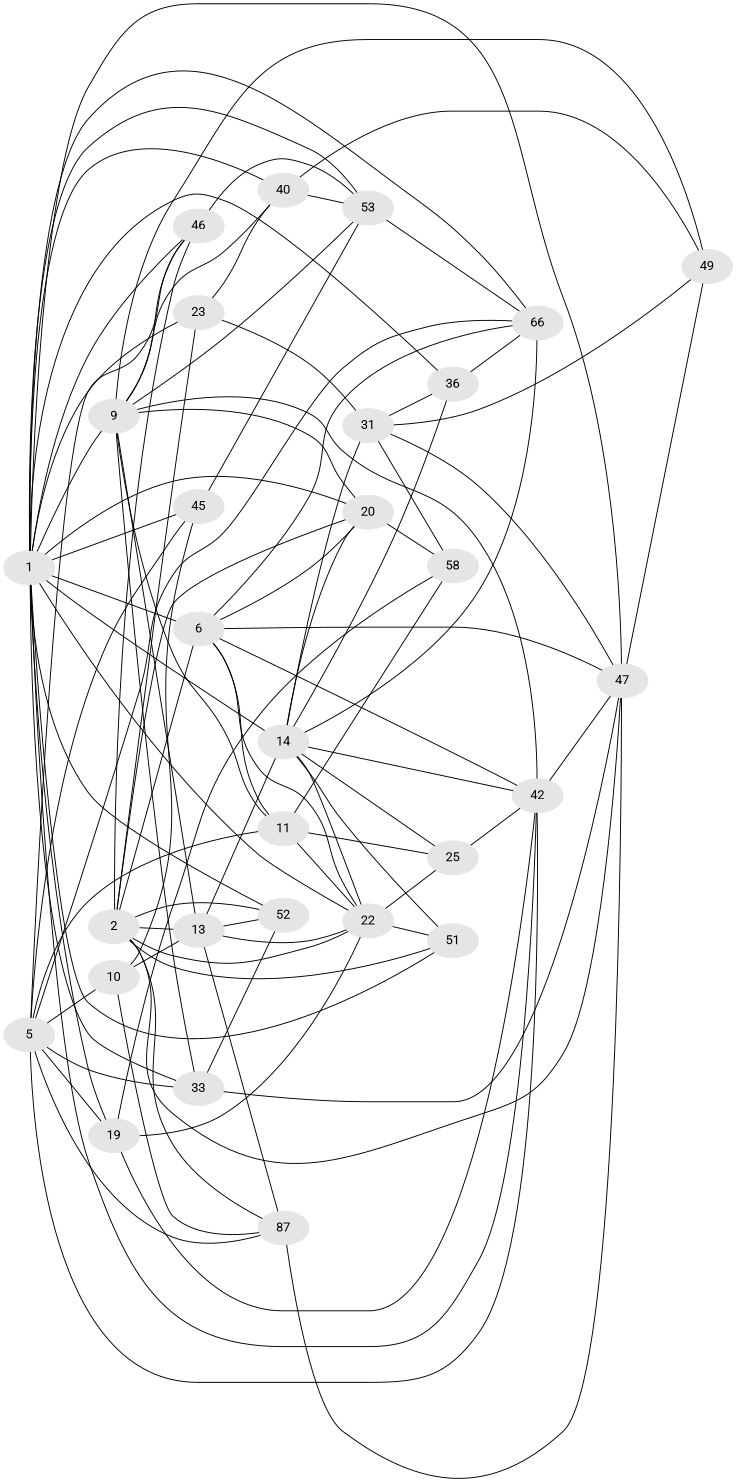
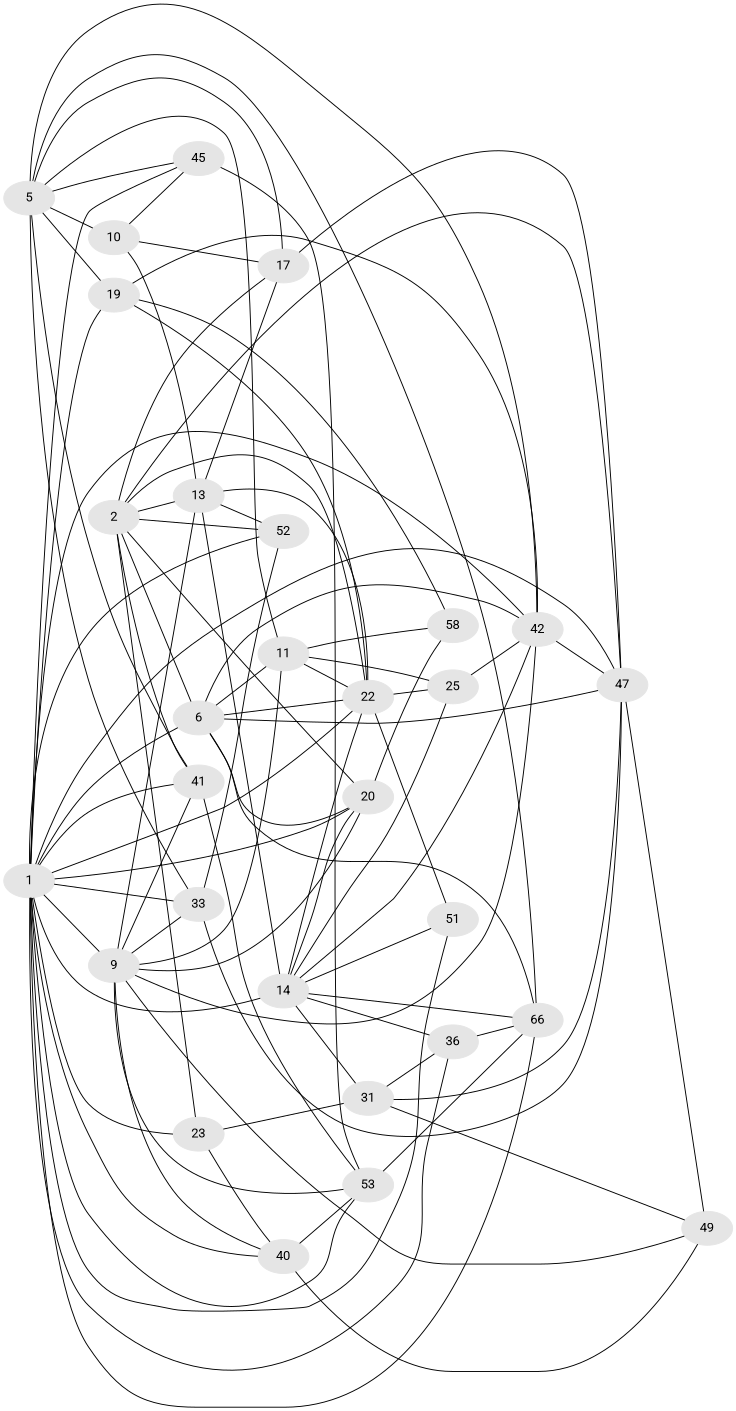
(199, 226) -> (199, 782)
(415, 504) -> none
(277, 978) -> none
(283, 1228) -> (283, 266)
